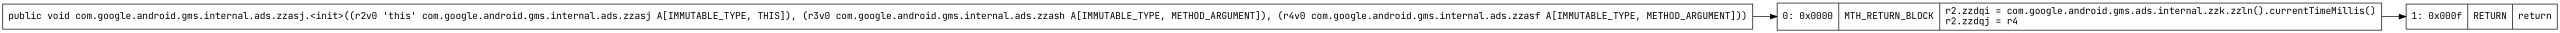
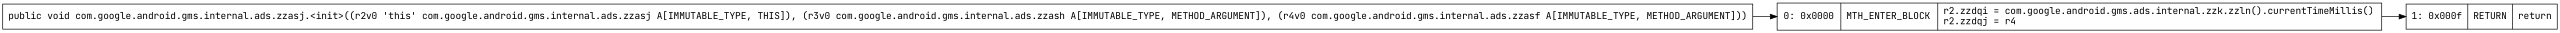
(1889, 16) -> (1888, 16)
